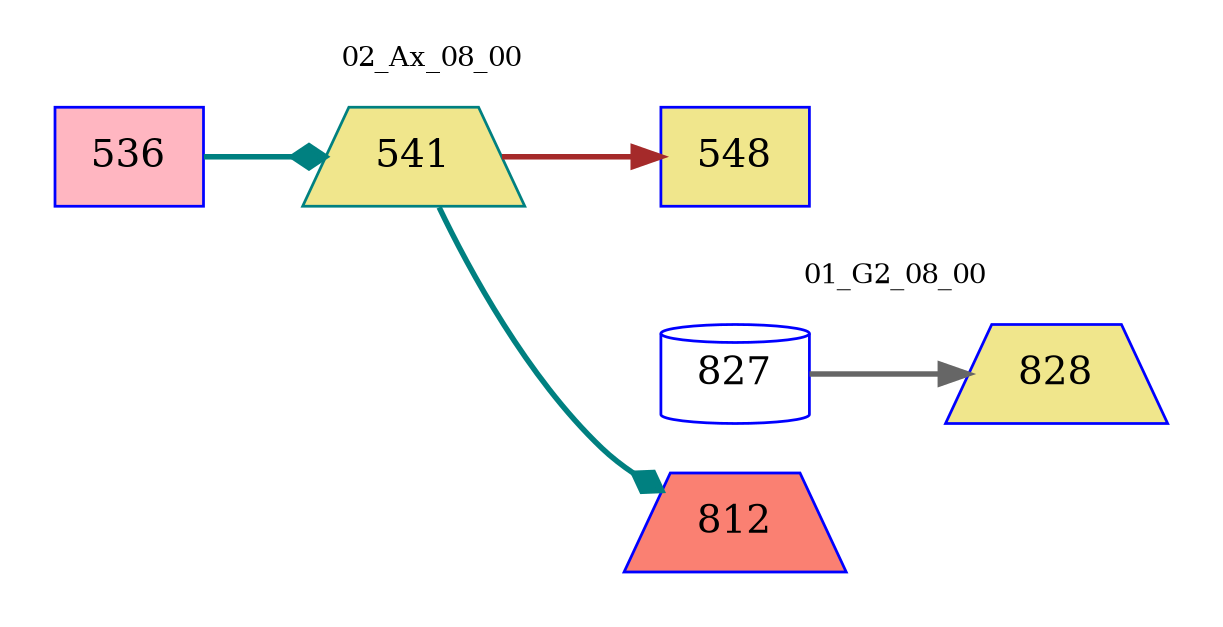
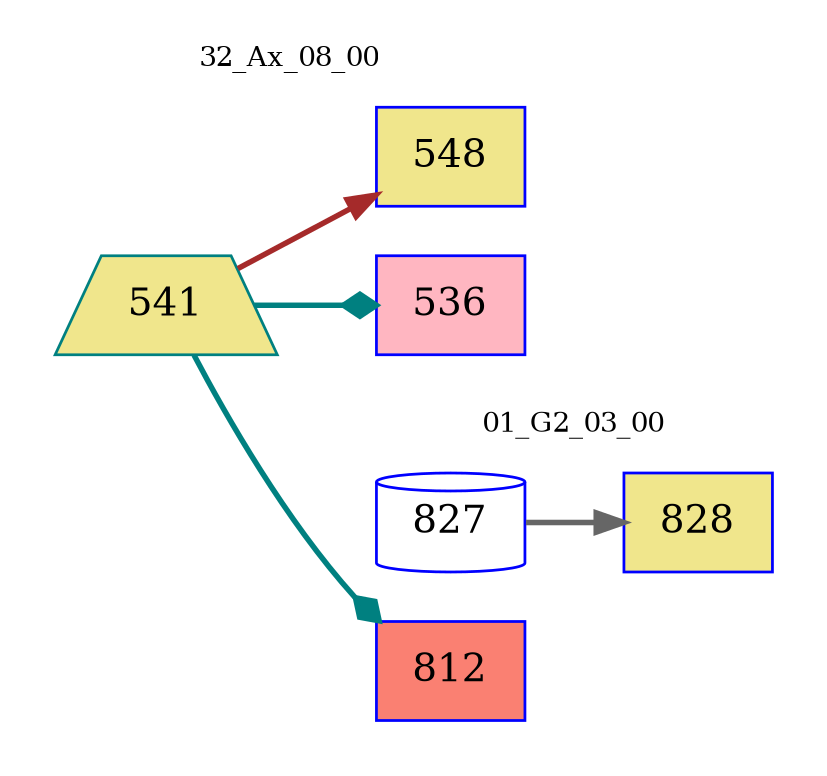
(432, 59) -> (290, 59)
(248, 157) -> (299, 305)
(896, 276) -> (574, 425)
(1057, 374) -> (698, 522)
(735, 522) -> (451, 671)
